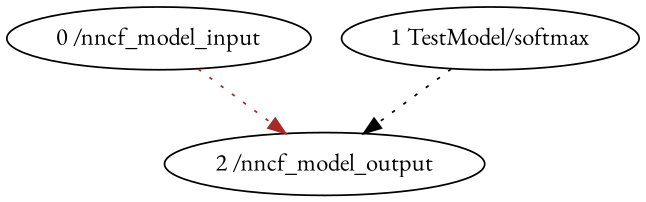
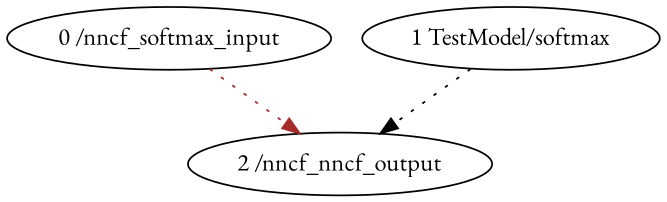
(159, 38) -> (169, 38)
(325, 164) -> (340, 164)
